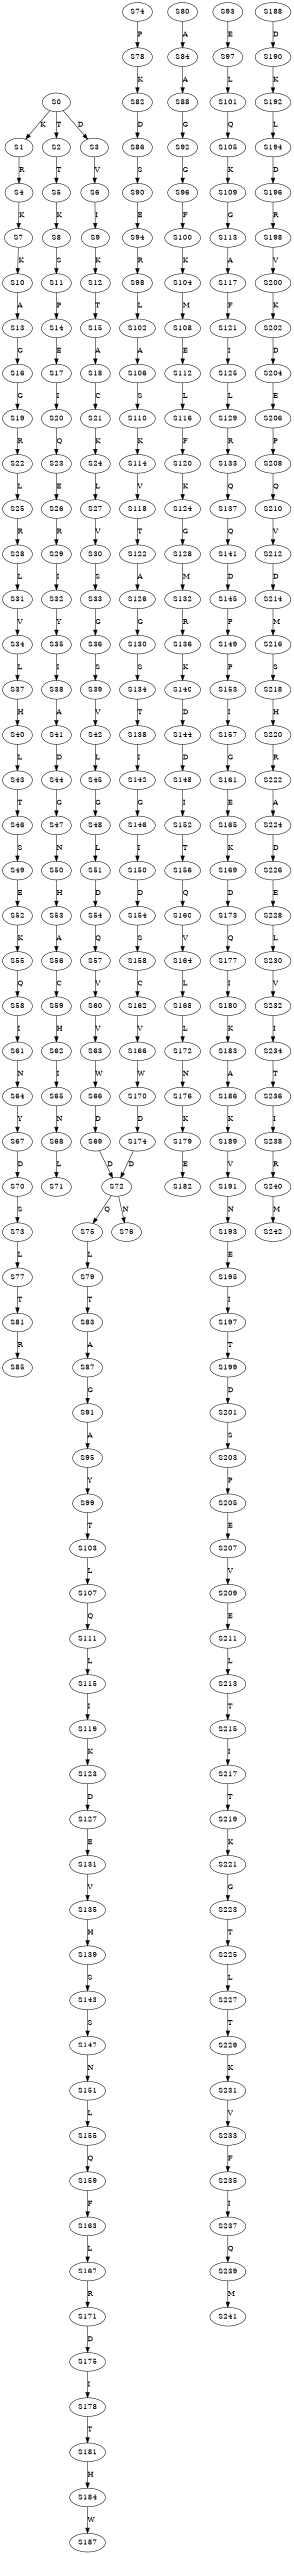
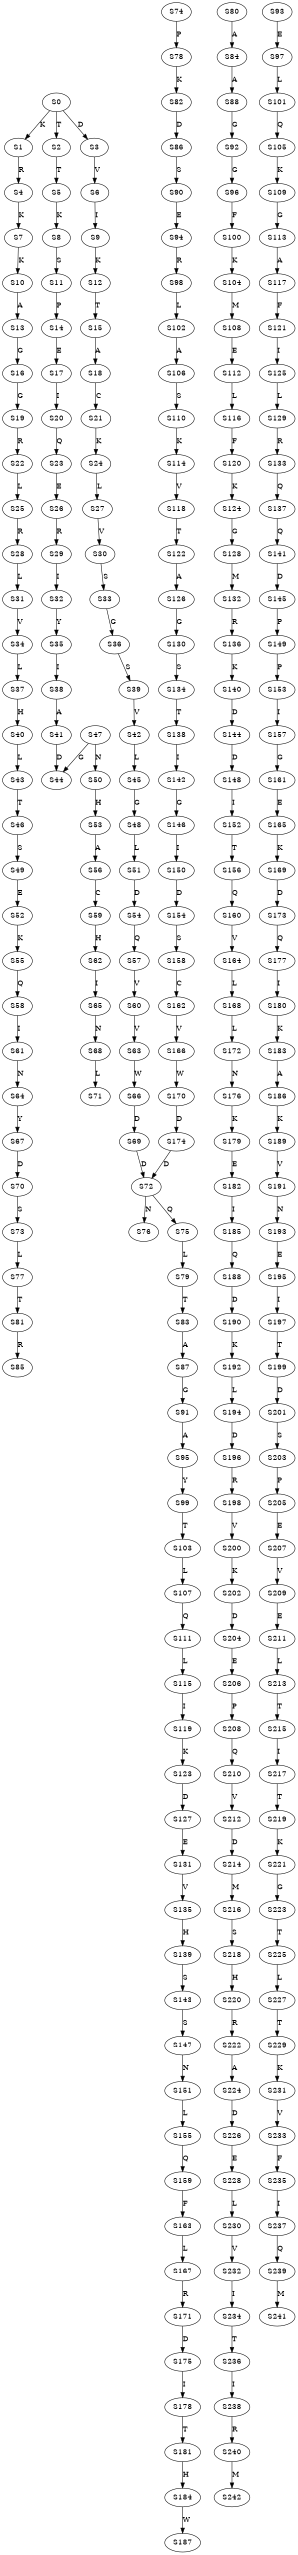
(56, 800) -> (78, 756)
none -> (232, 1232)
